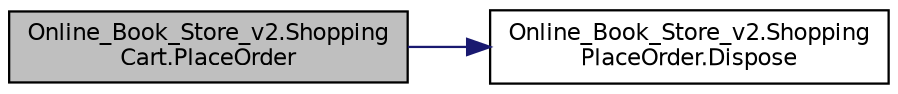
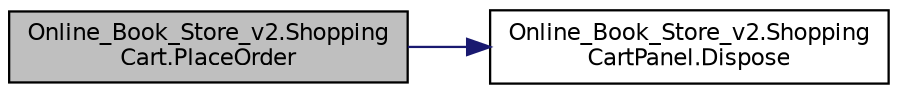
(689, 47) -> (689, 47)
